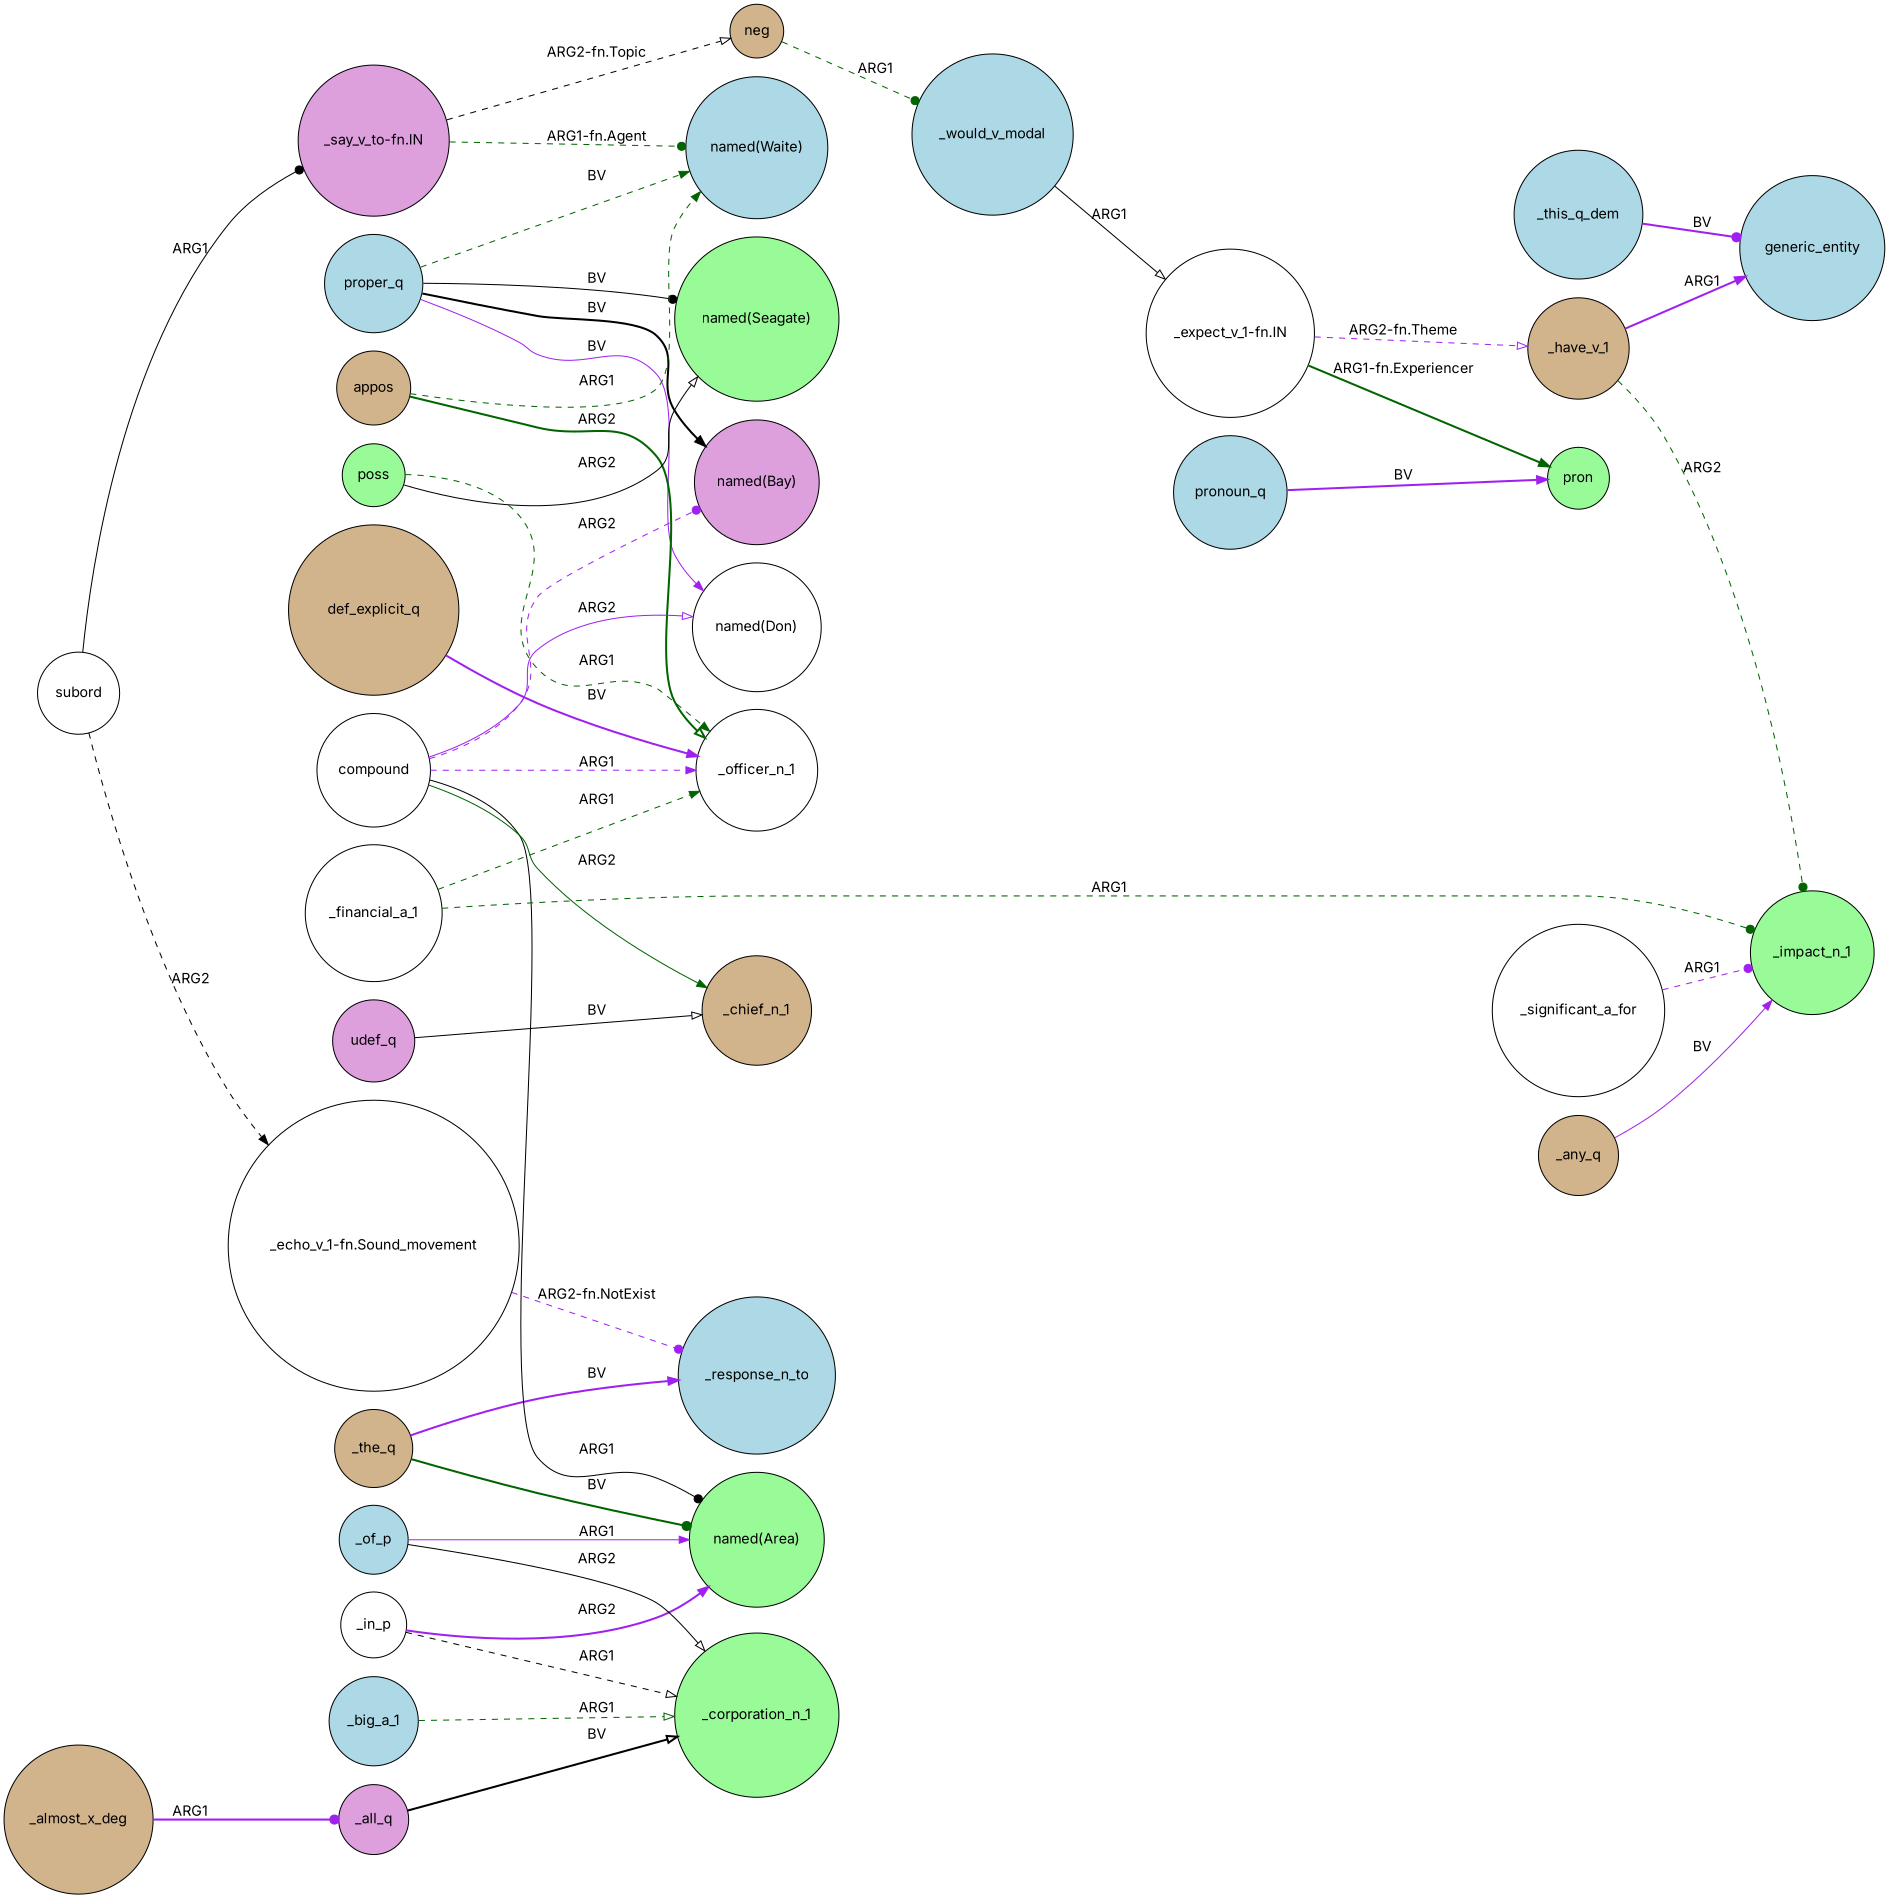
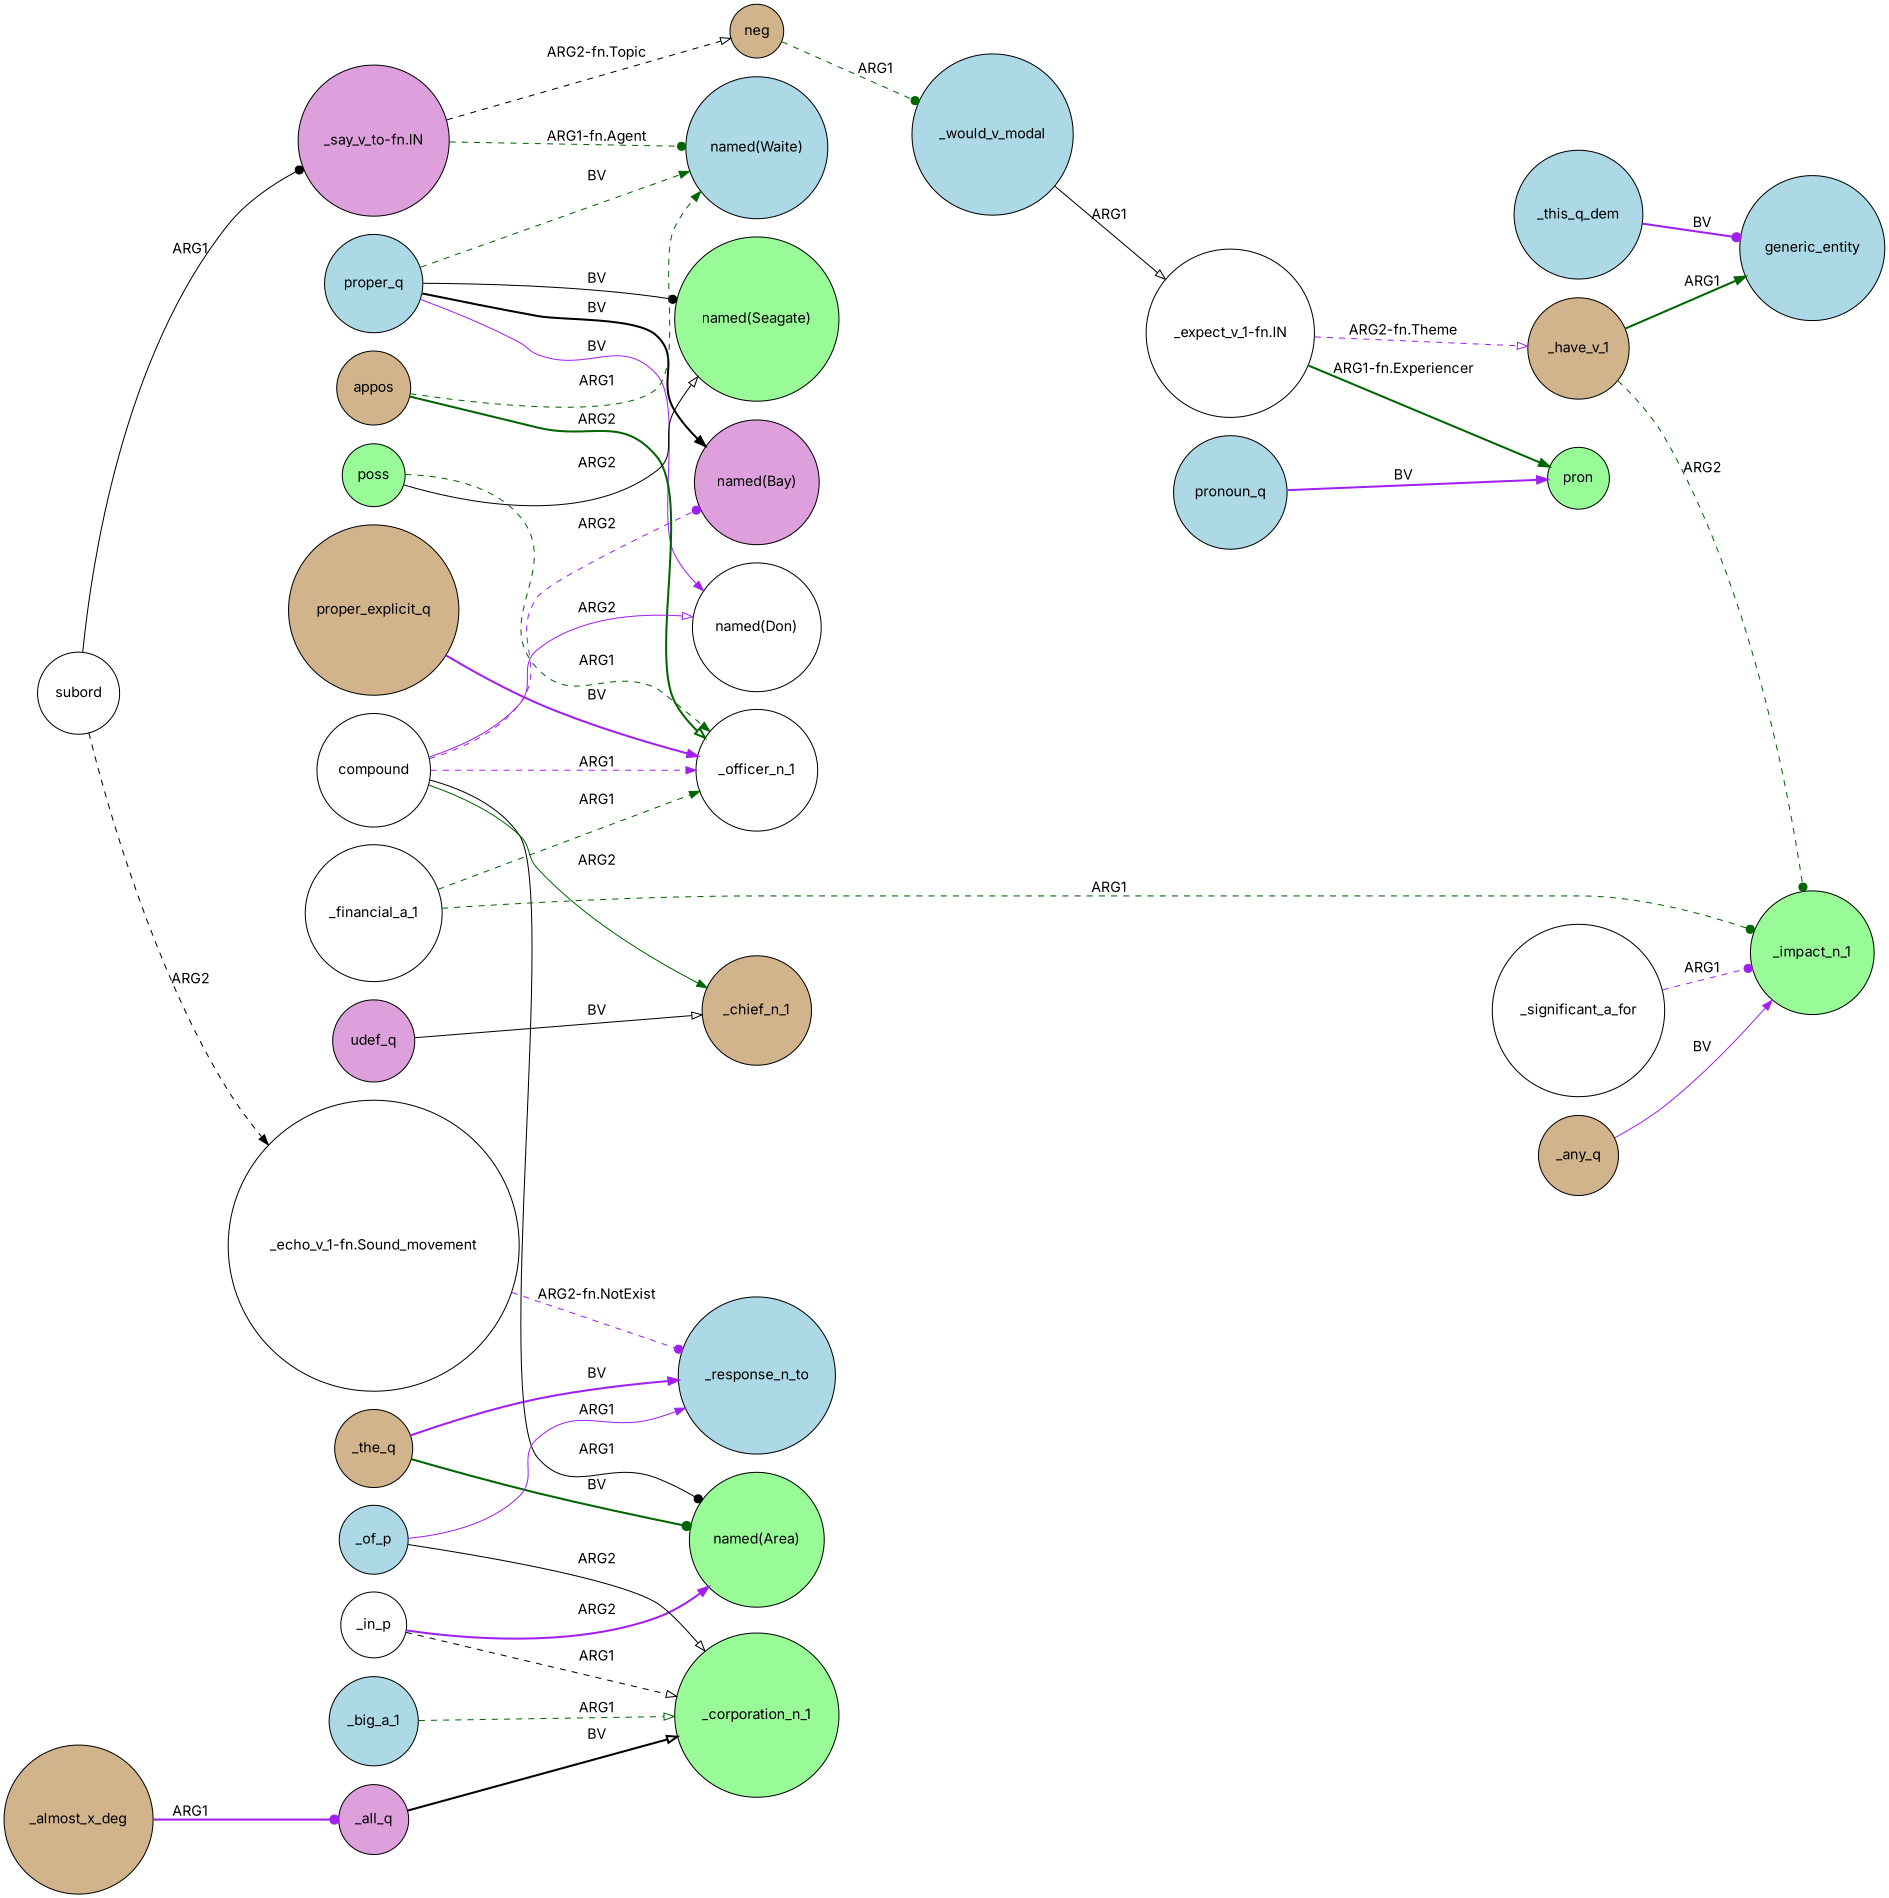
(1681, 305) -> (1681, 305)
(374, 610) -> (374, 610)
(544, 1540) -> (528, 1456)
